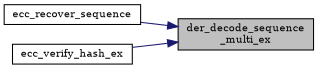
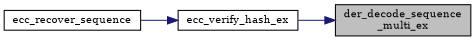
(154, 24) -> (154, 20)
